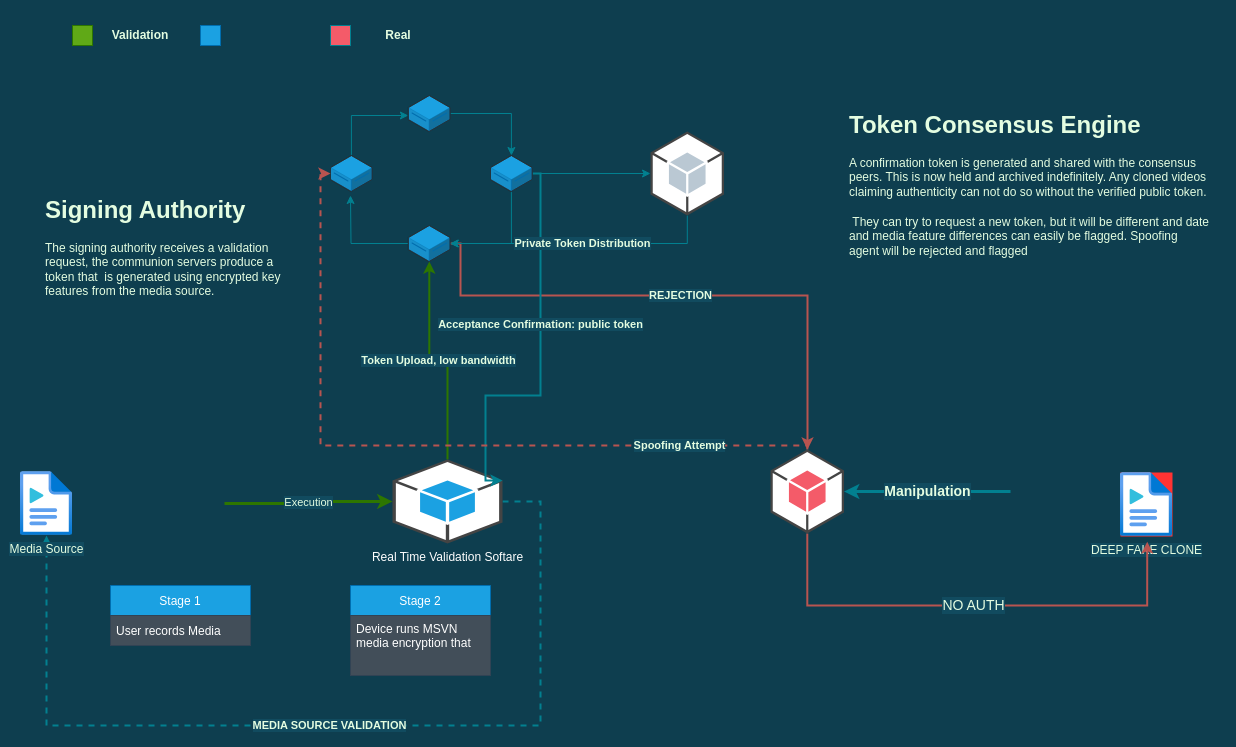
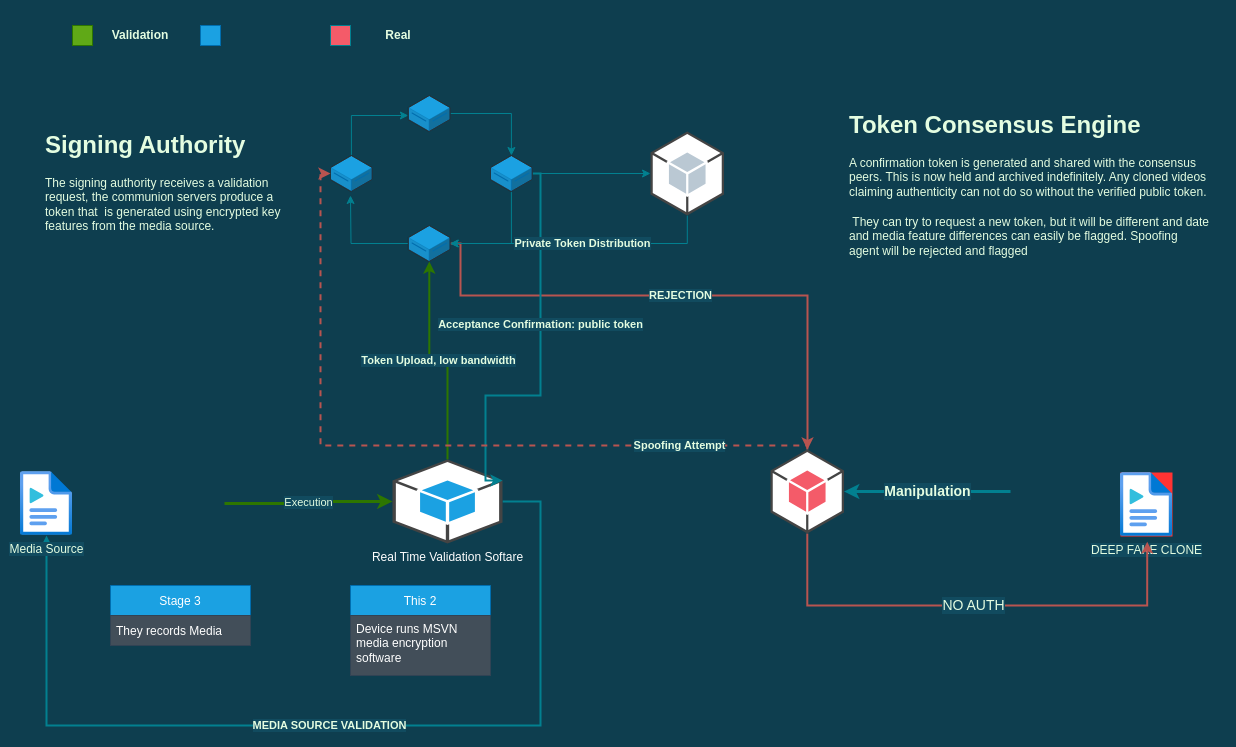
(171, 291) -> (171, 226)
(180, 601) -> (180, 601)
(420, 601) -> (420, 601)
(172, 631) -> (172, 631)
(422, 637) -> (422, 637)
(541, 665) -> (541, 665)
